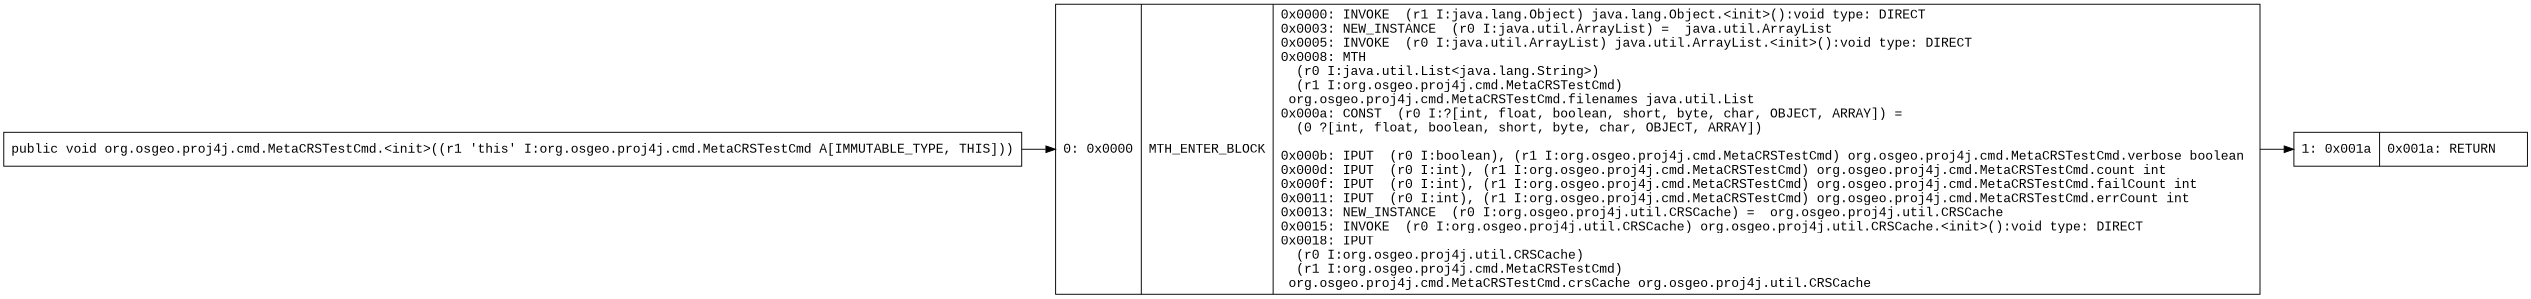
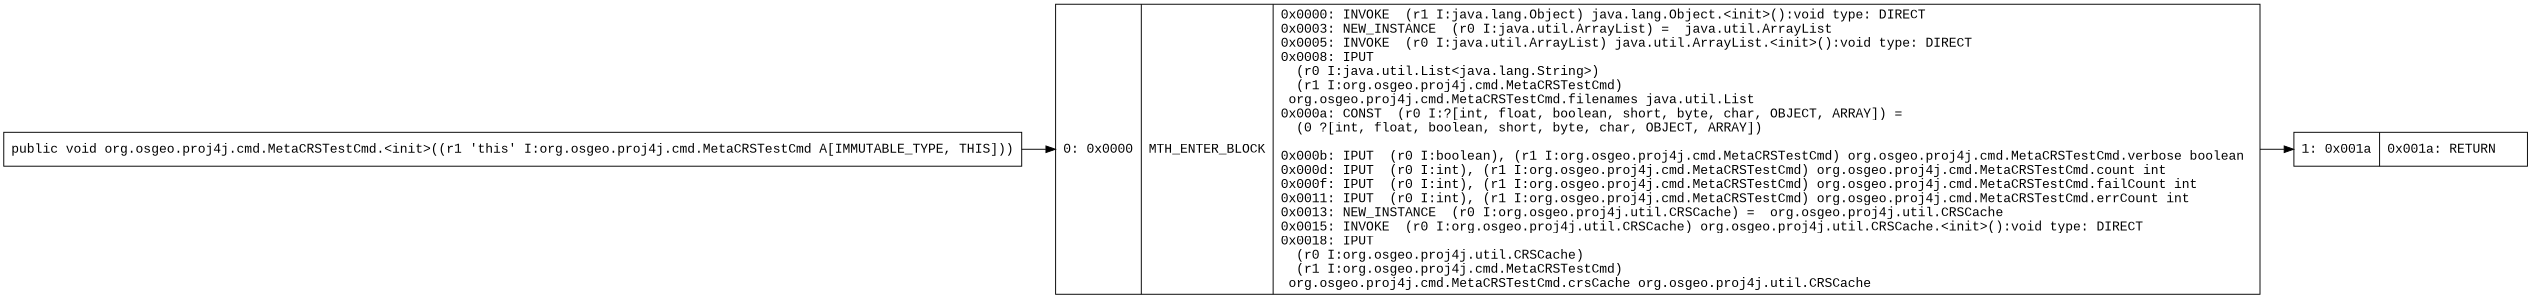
(1332, 57) -> (1335, 57)
